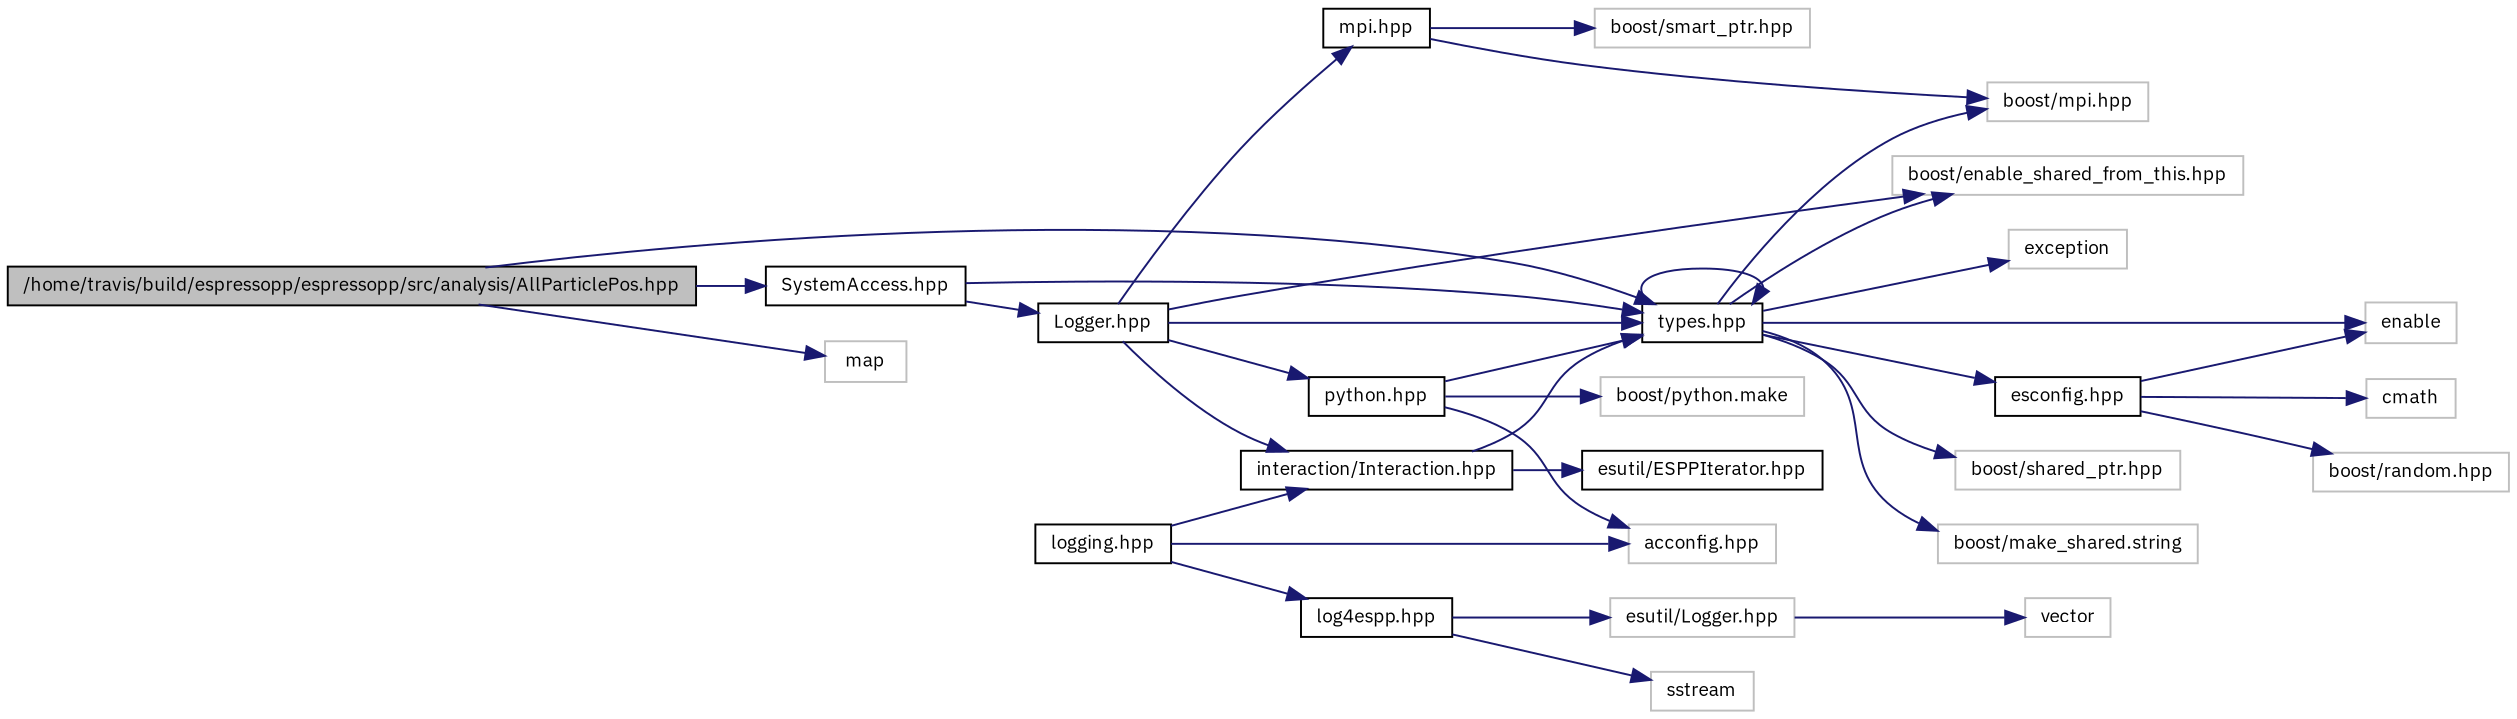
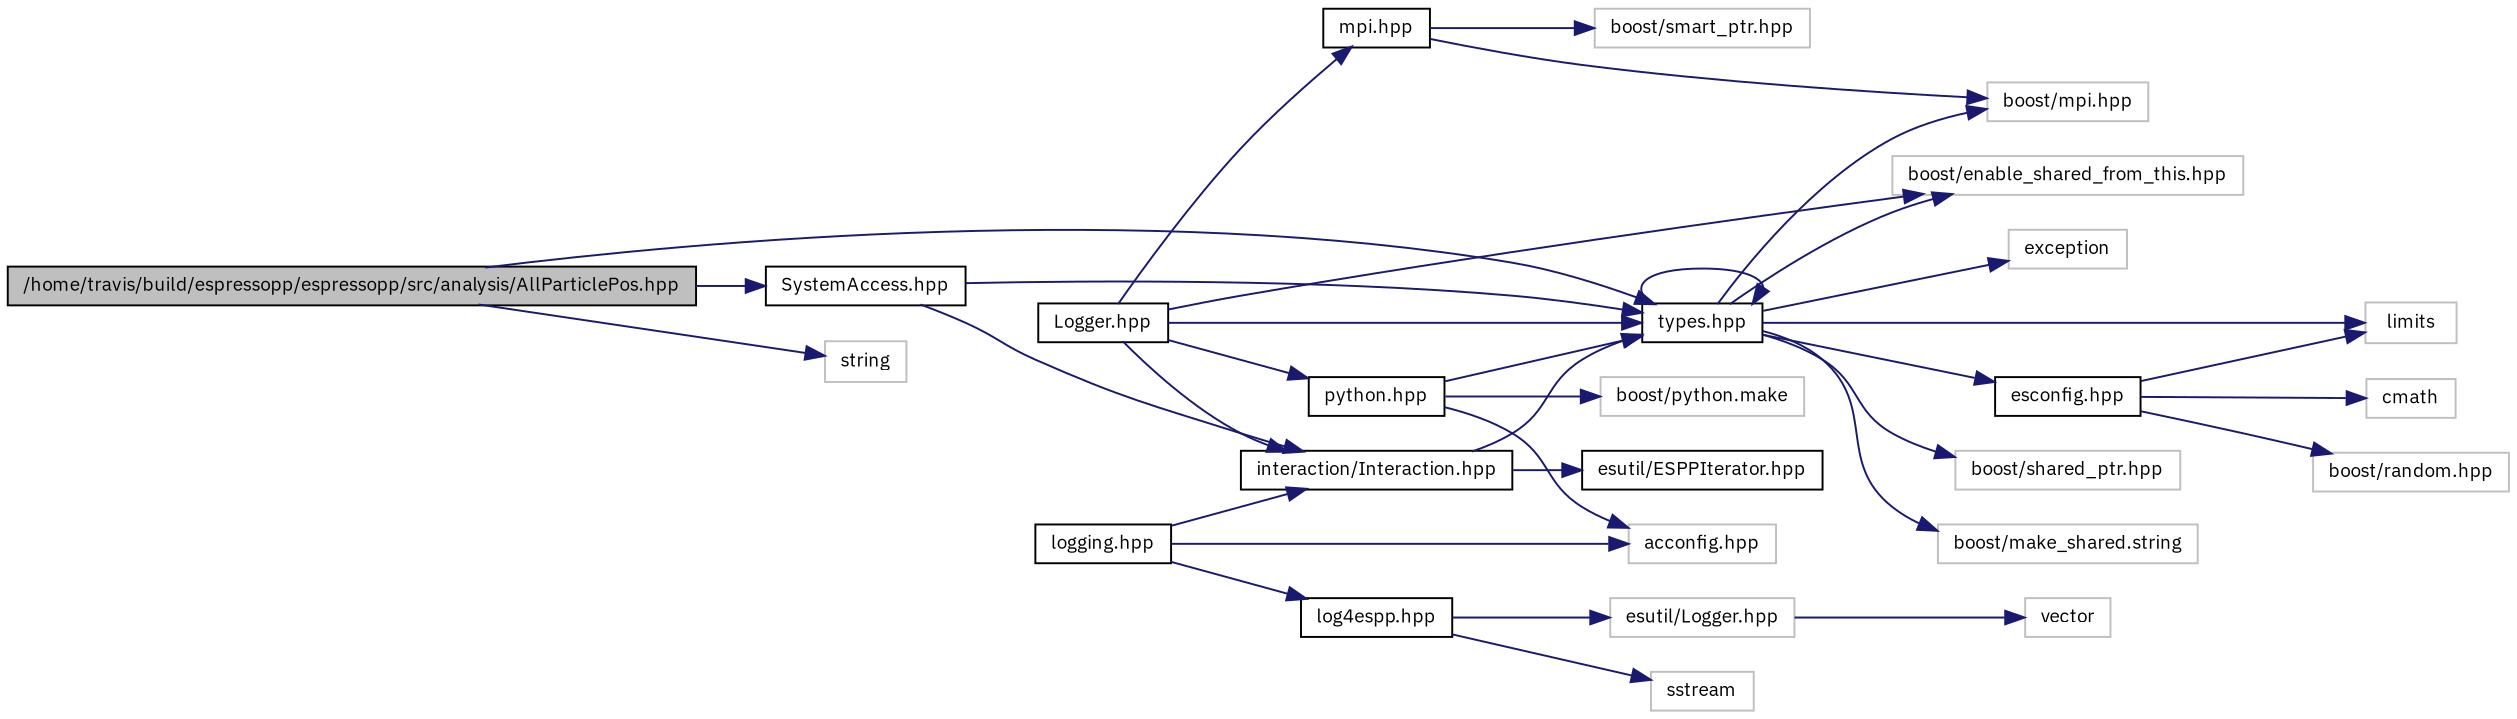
(992, 306) -> (1098, 386)
(2411, 323) -> (2411, 323)
(866, 362) -> (866, 362)
